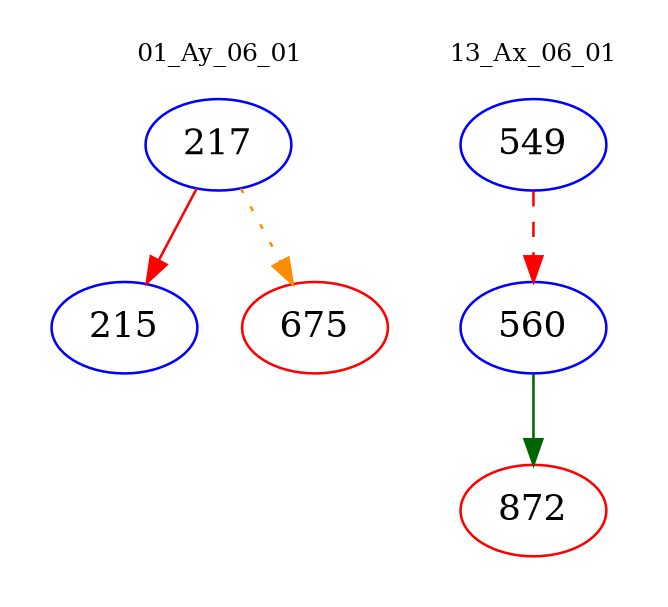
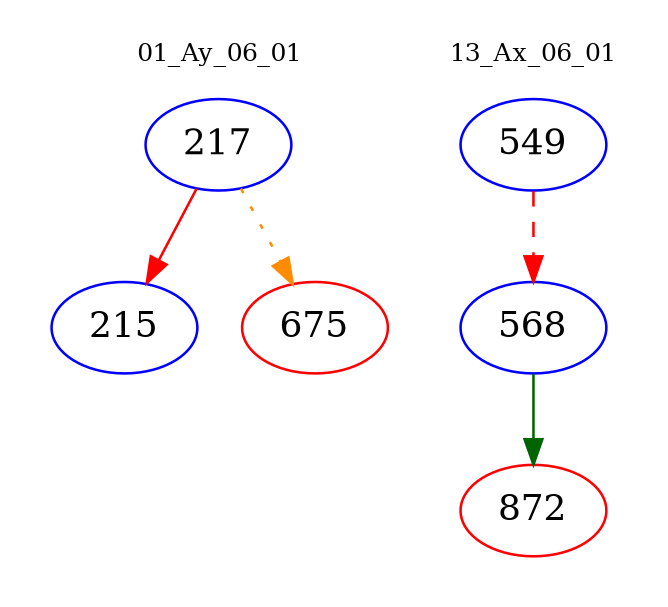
(533, 328) -> (533, 328)
